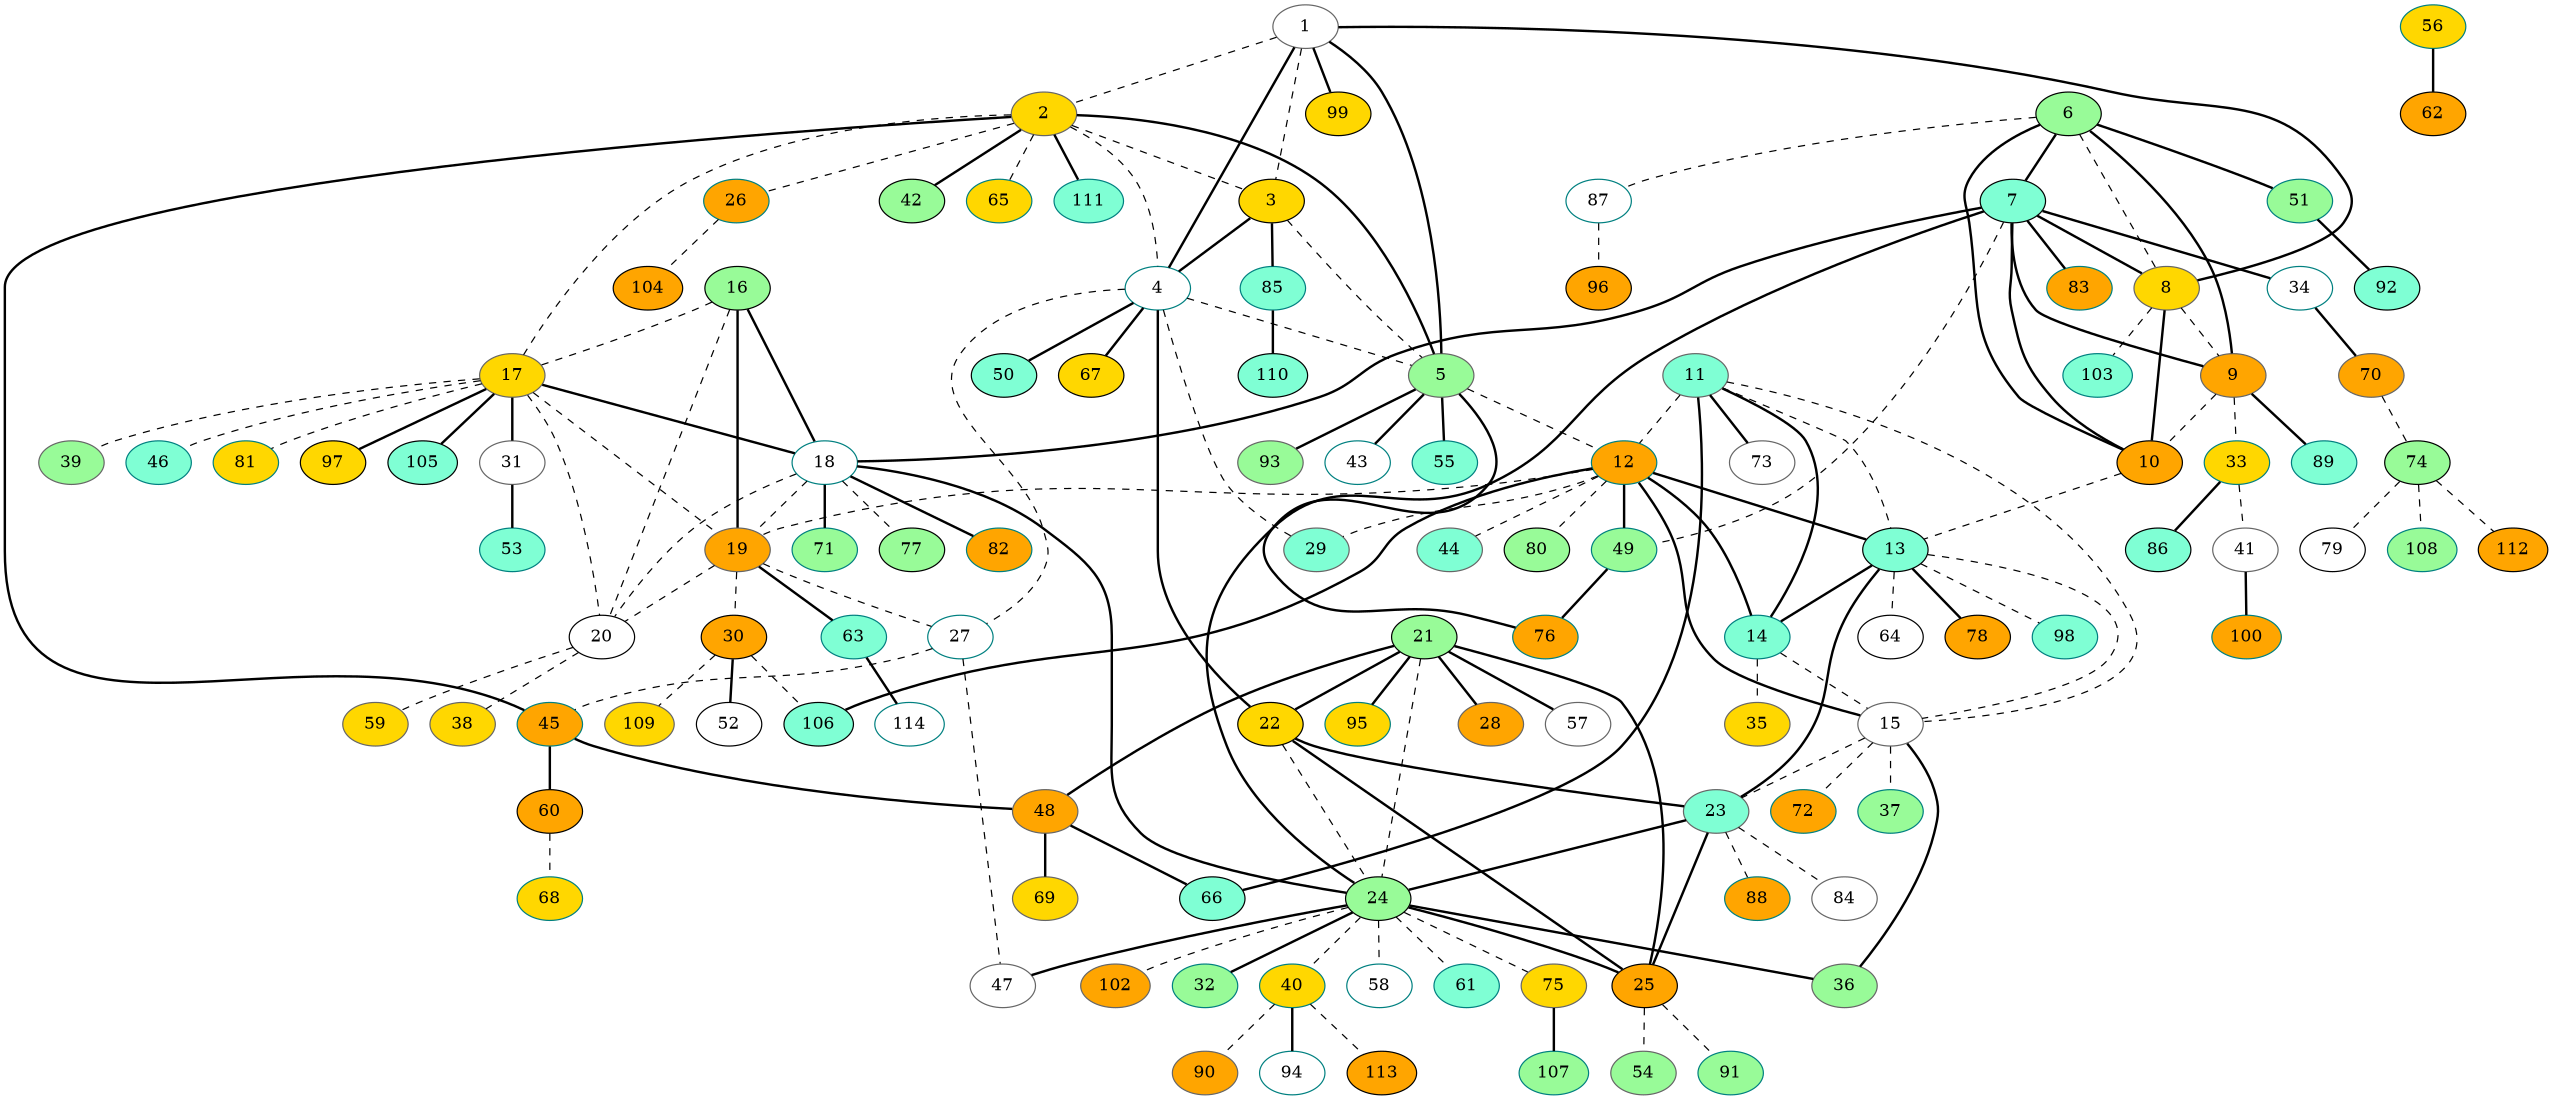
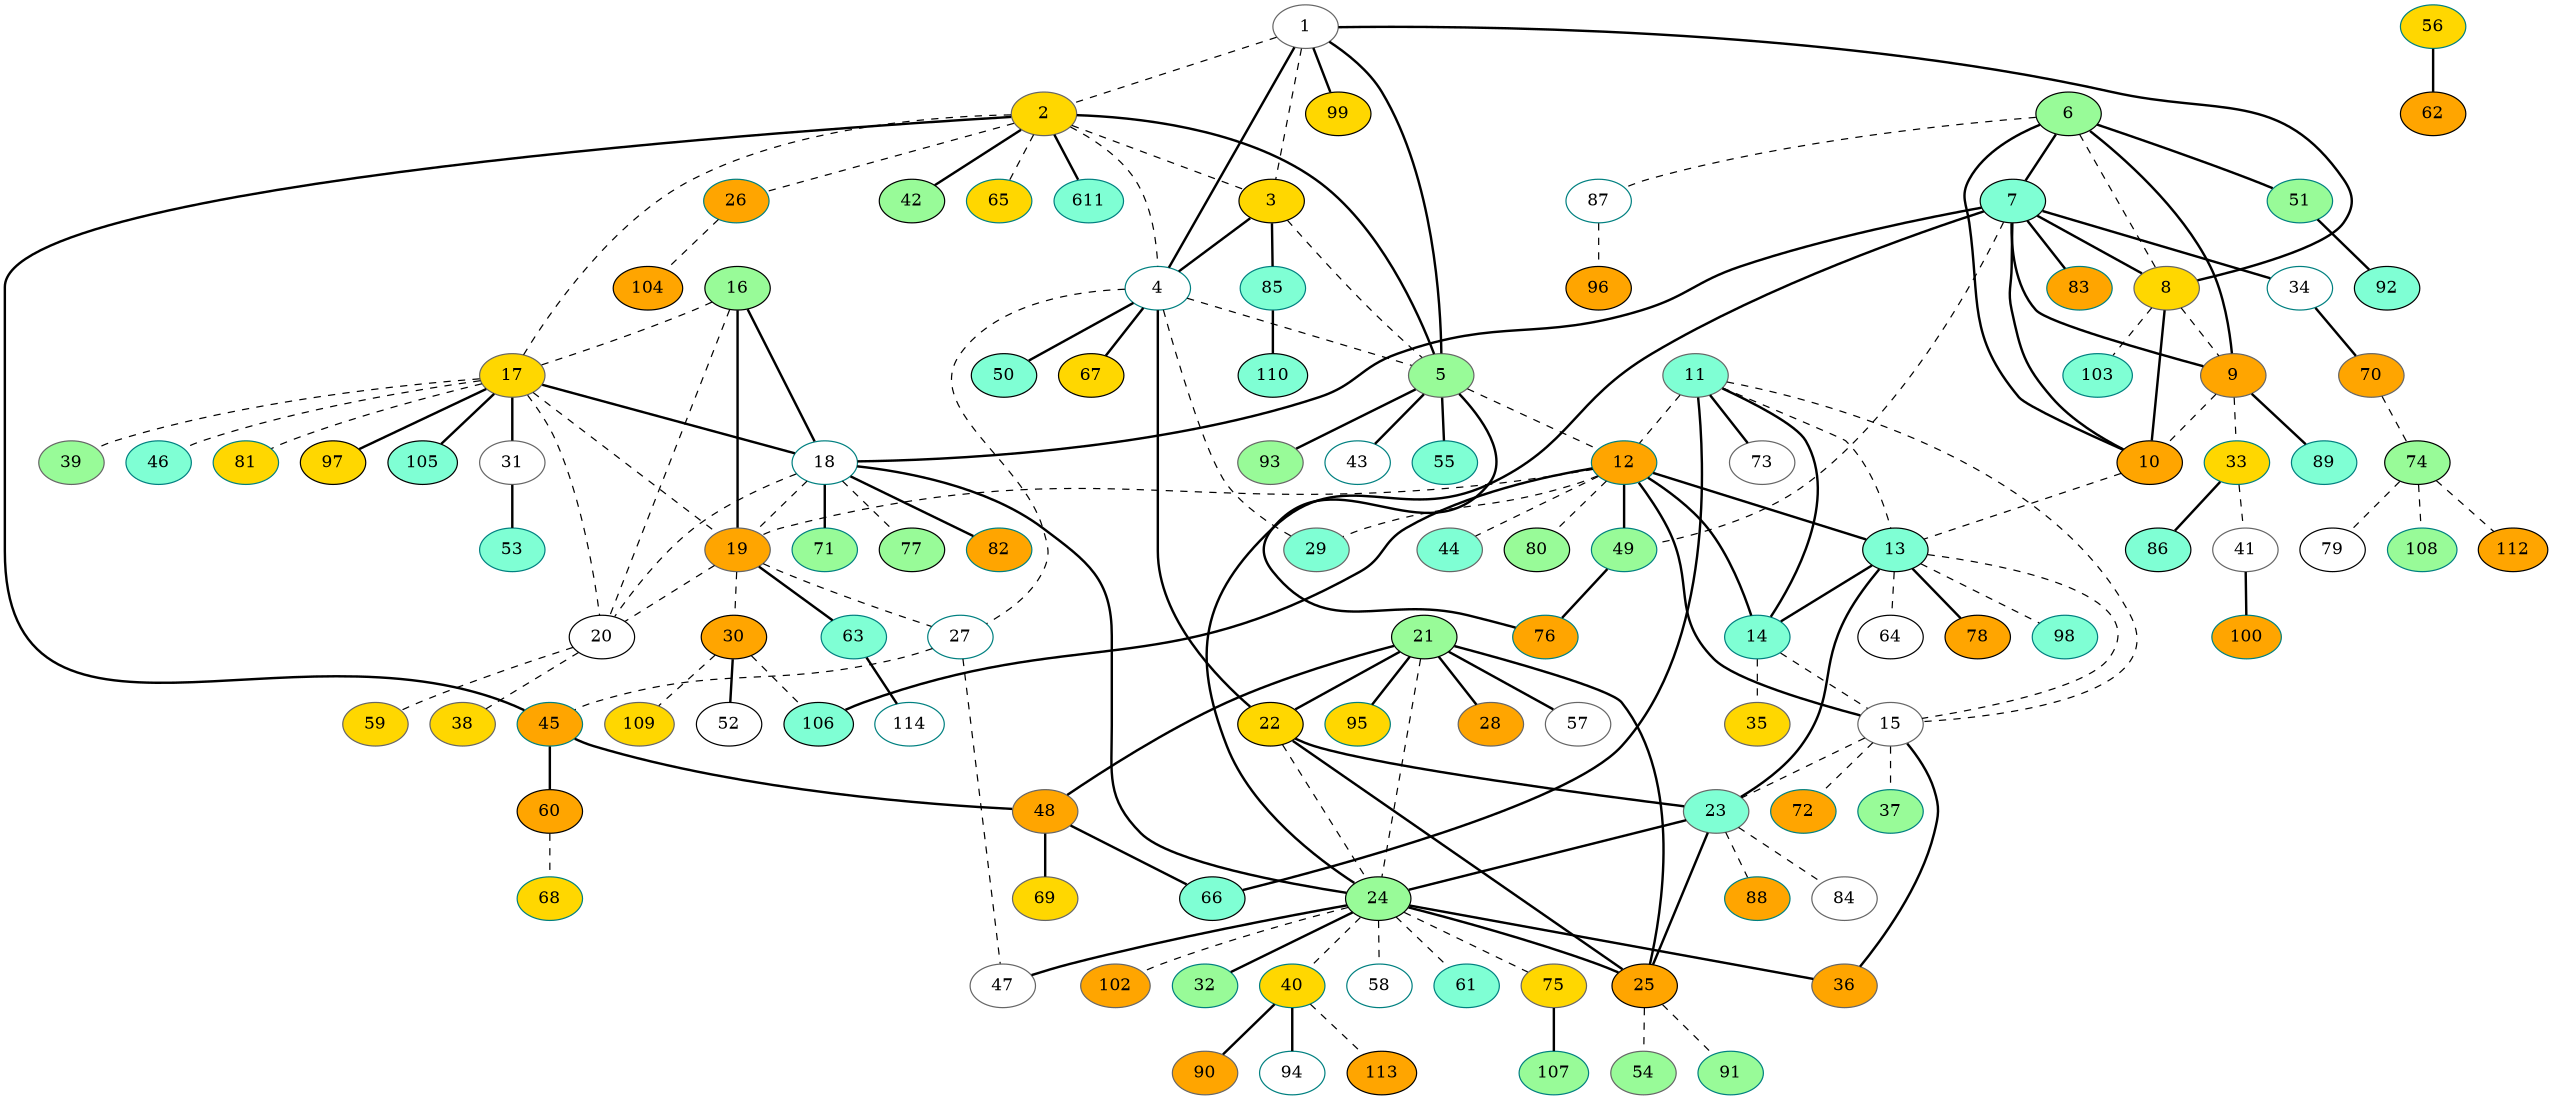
(1089, 201) -> (1089, 201)
(1845, 986) -> (1845, 986)
(1249, 1029) -> (1249, 1029)
